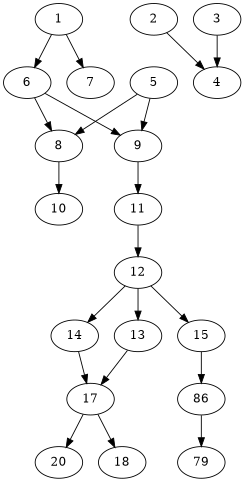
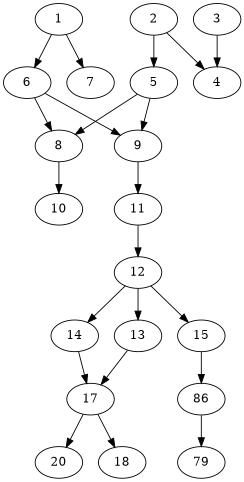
none -> (154, 47)
